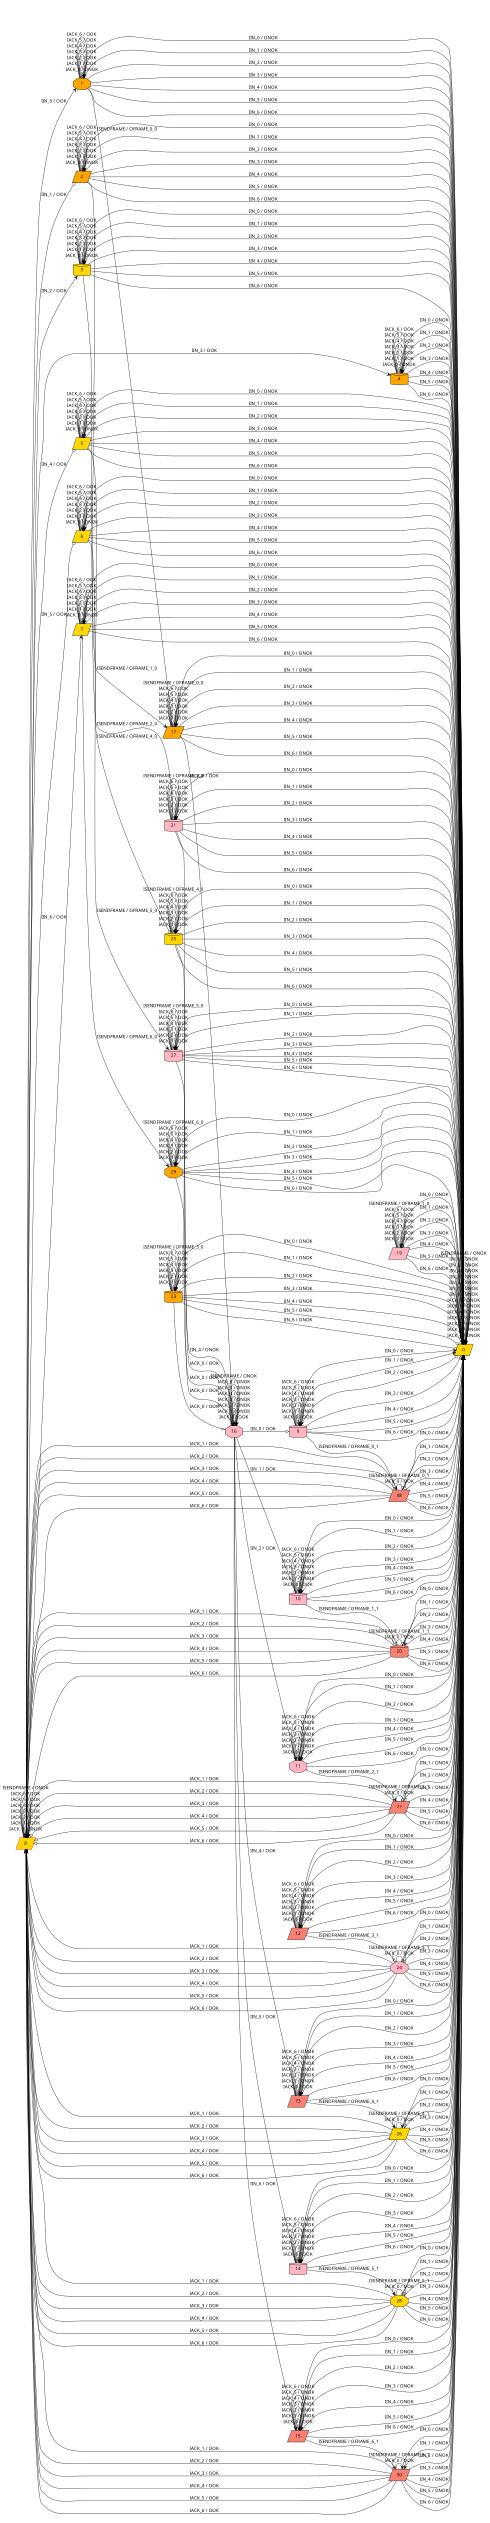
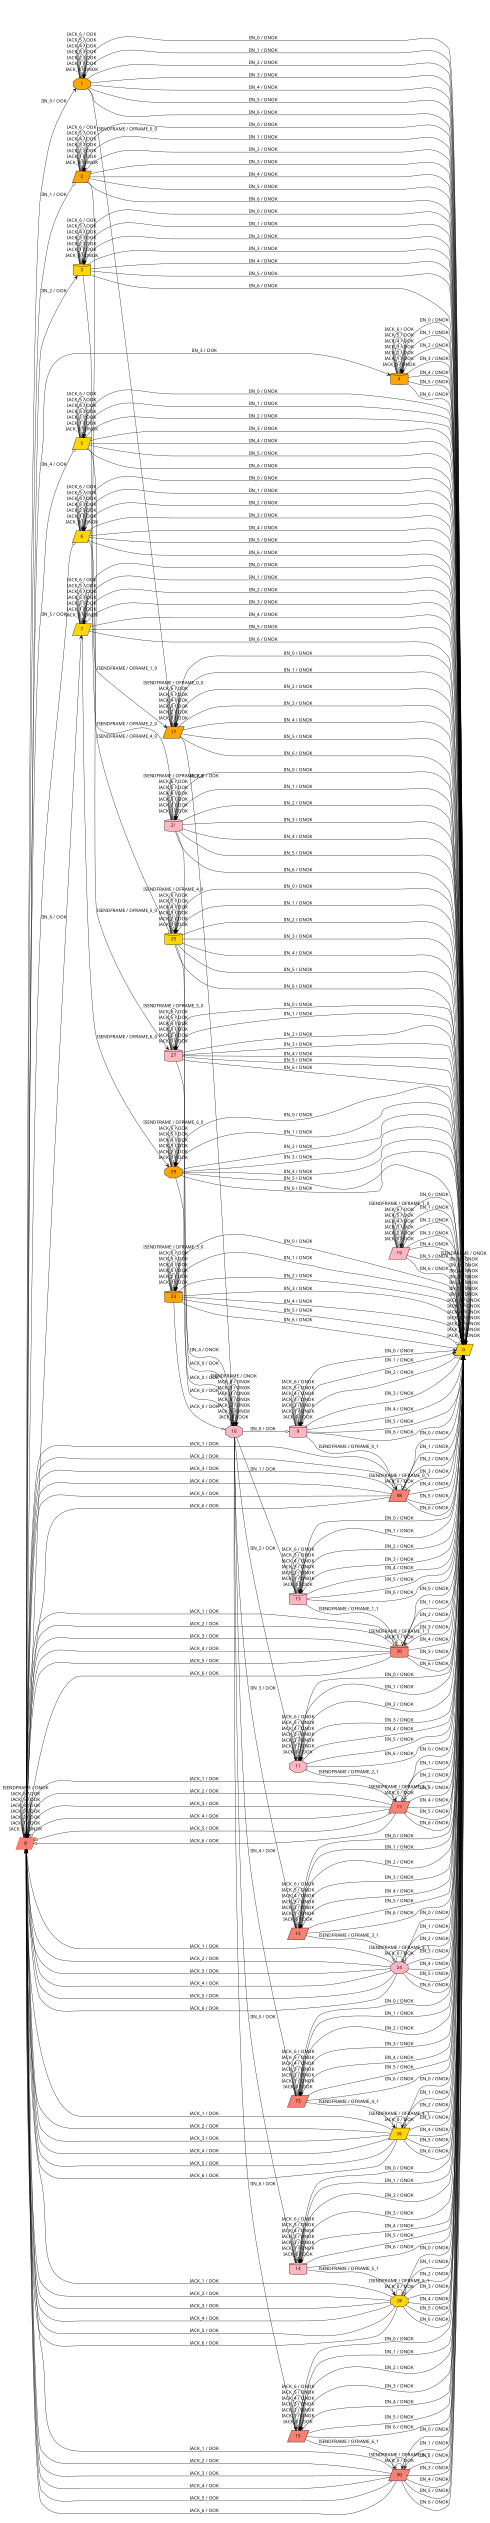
(298, 1599) -> (298, 1599)
none -> (248, 1683)
(26, 1843) -> (26, 1843)
